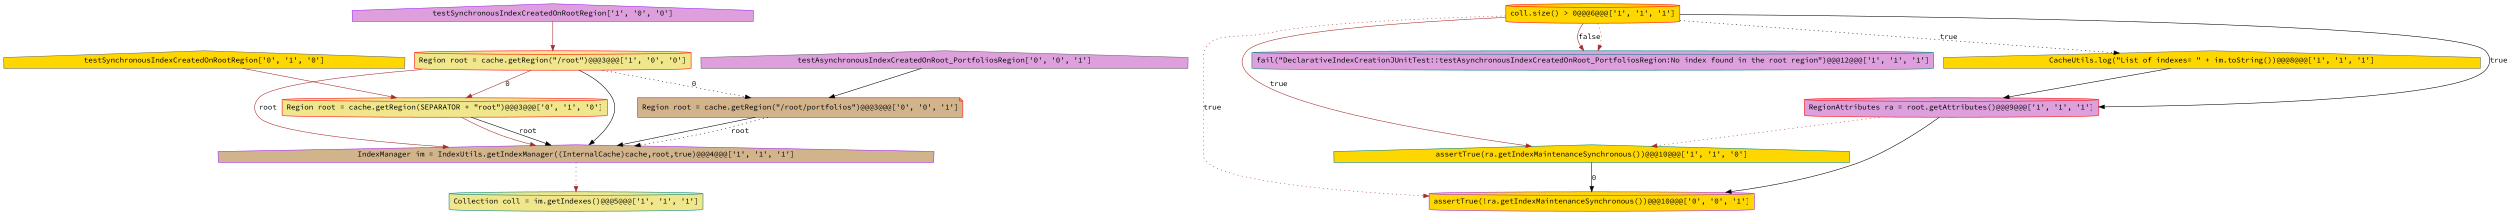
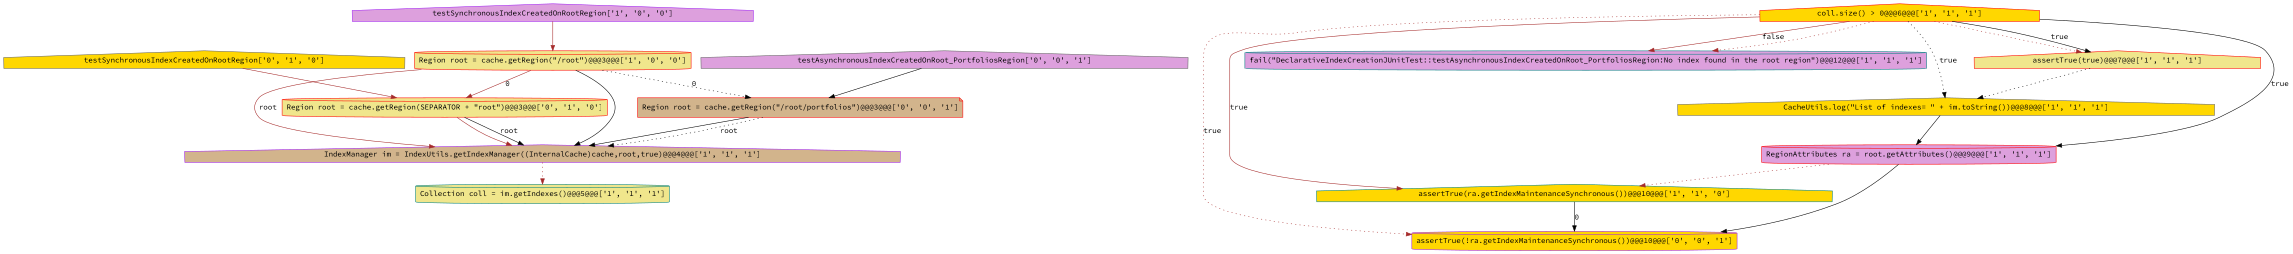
(1593, 14) -> (1900, 14)
none -> (2117, 61)
